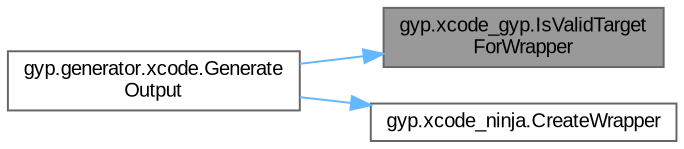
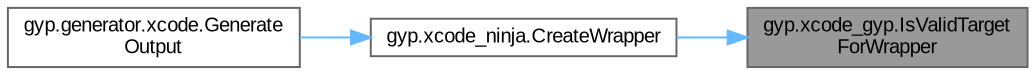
(332, 60) -> (702, 37)
